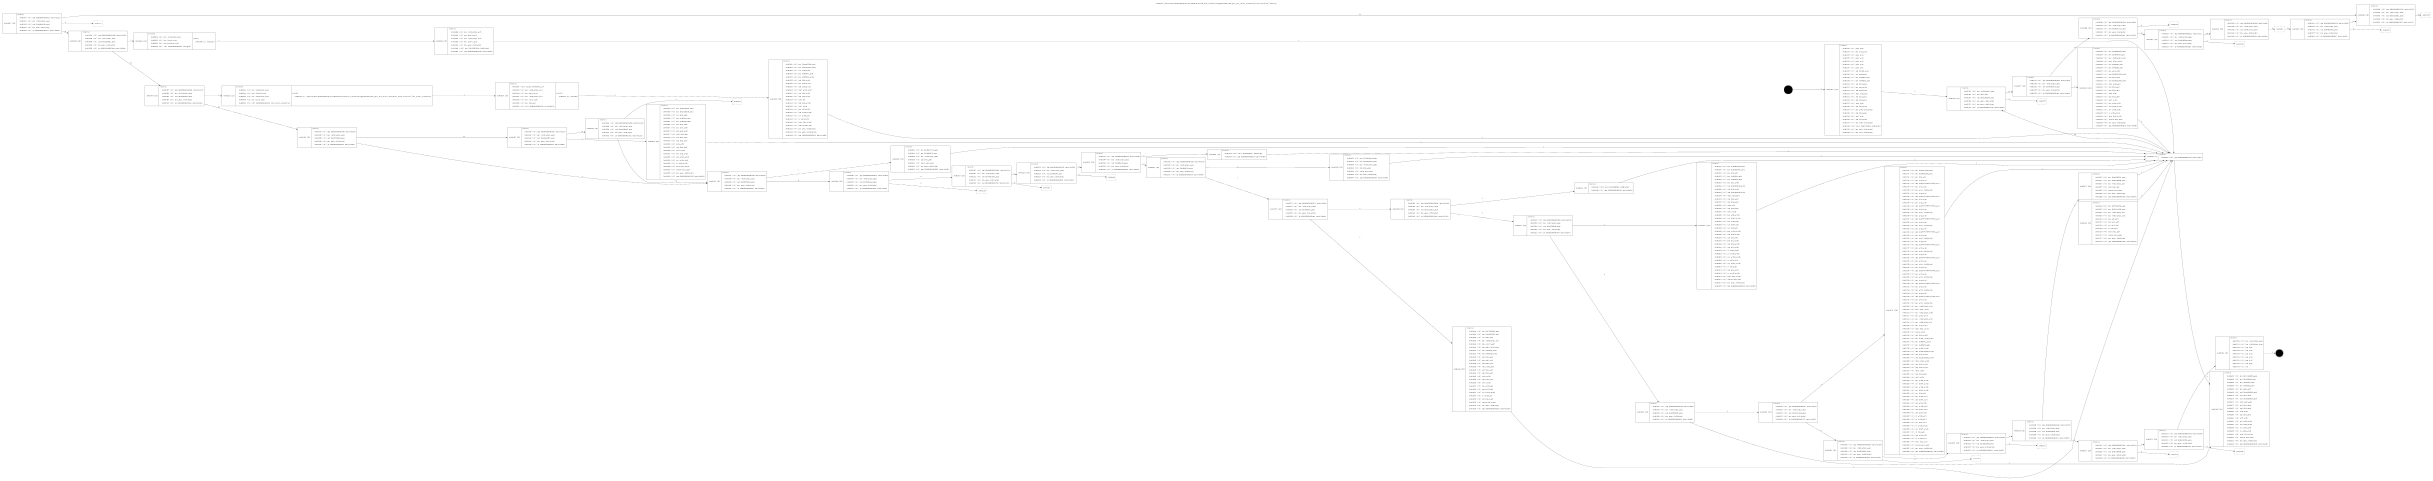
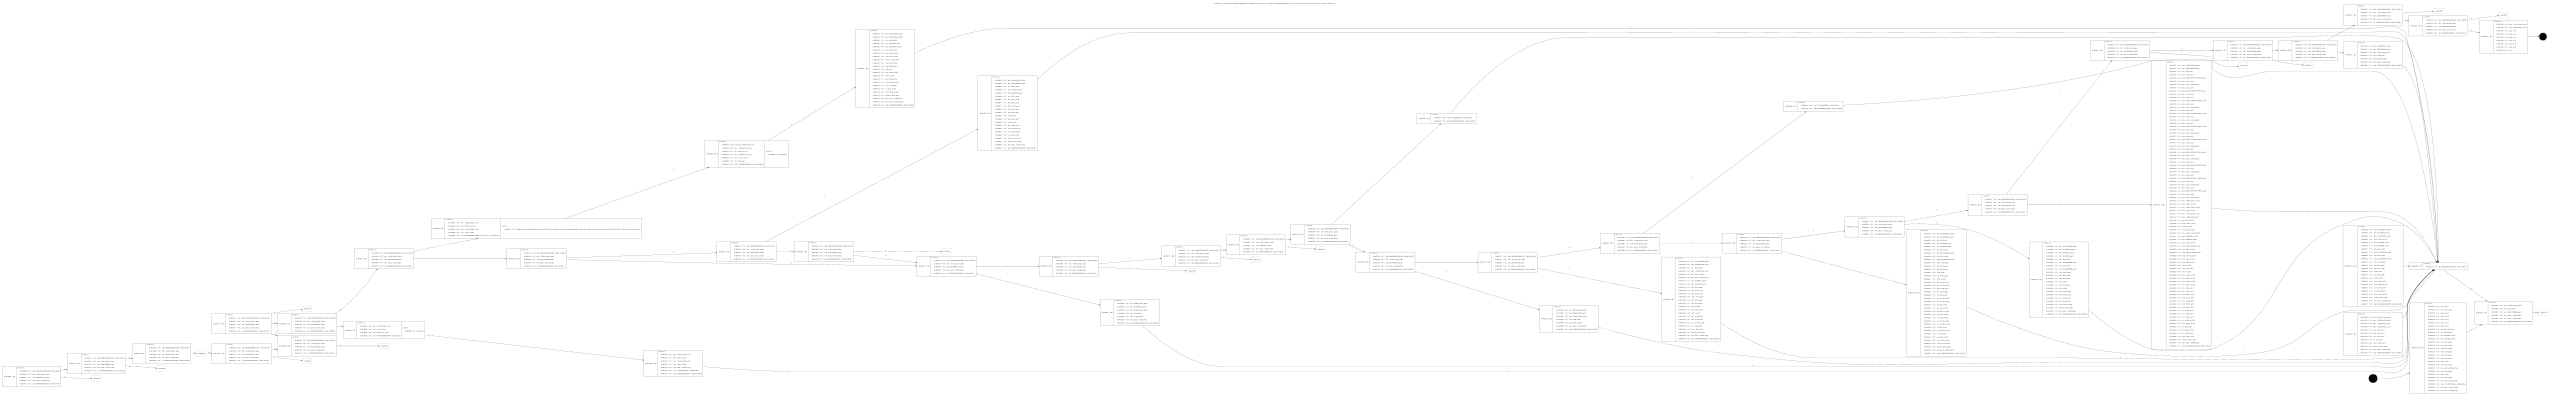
(2042, 86) -> none
(2184, 274) -> (2271, 296)
